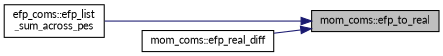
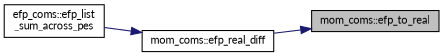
(203, 21) -> (118, 29)
